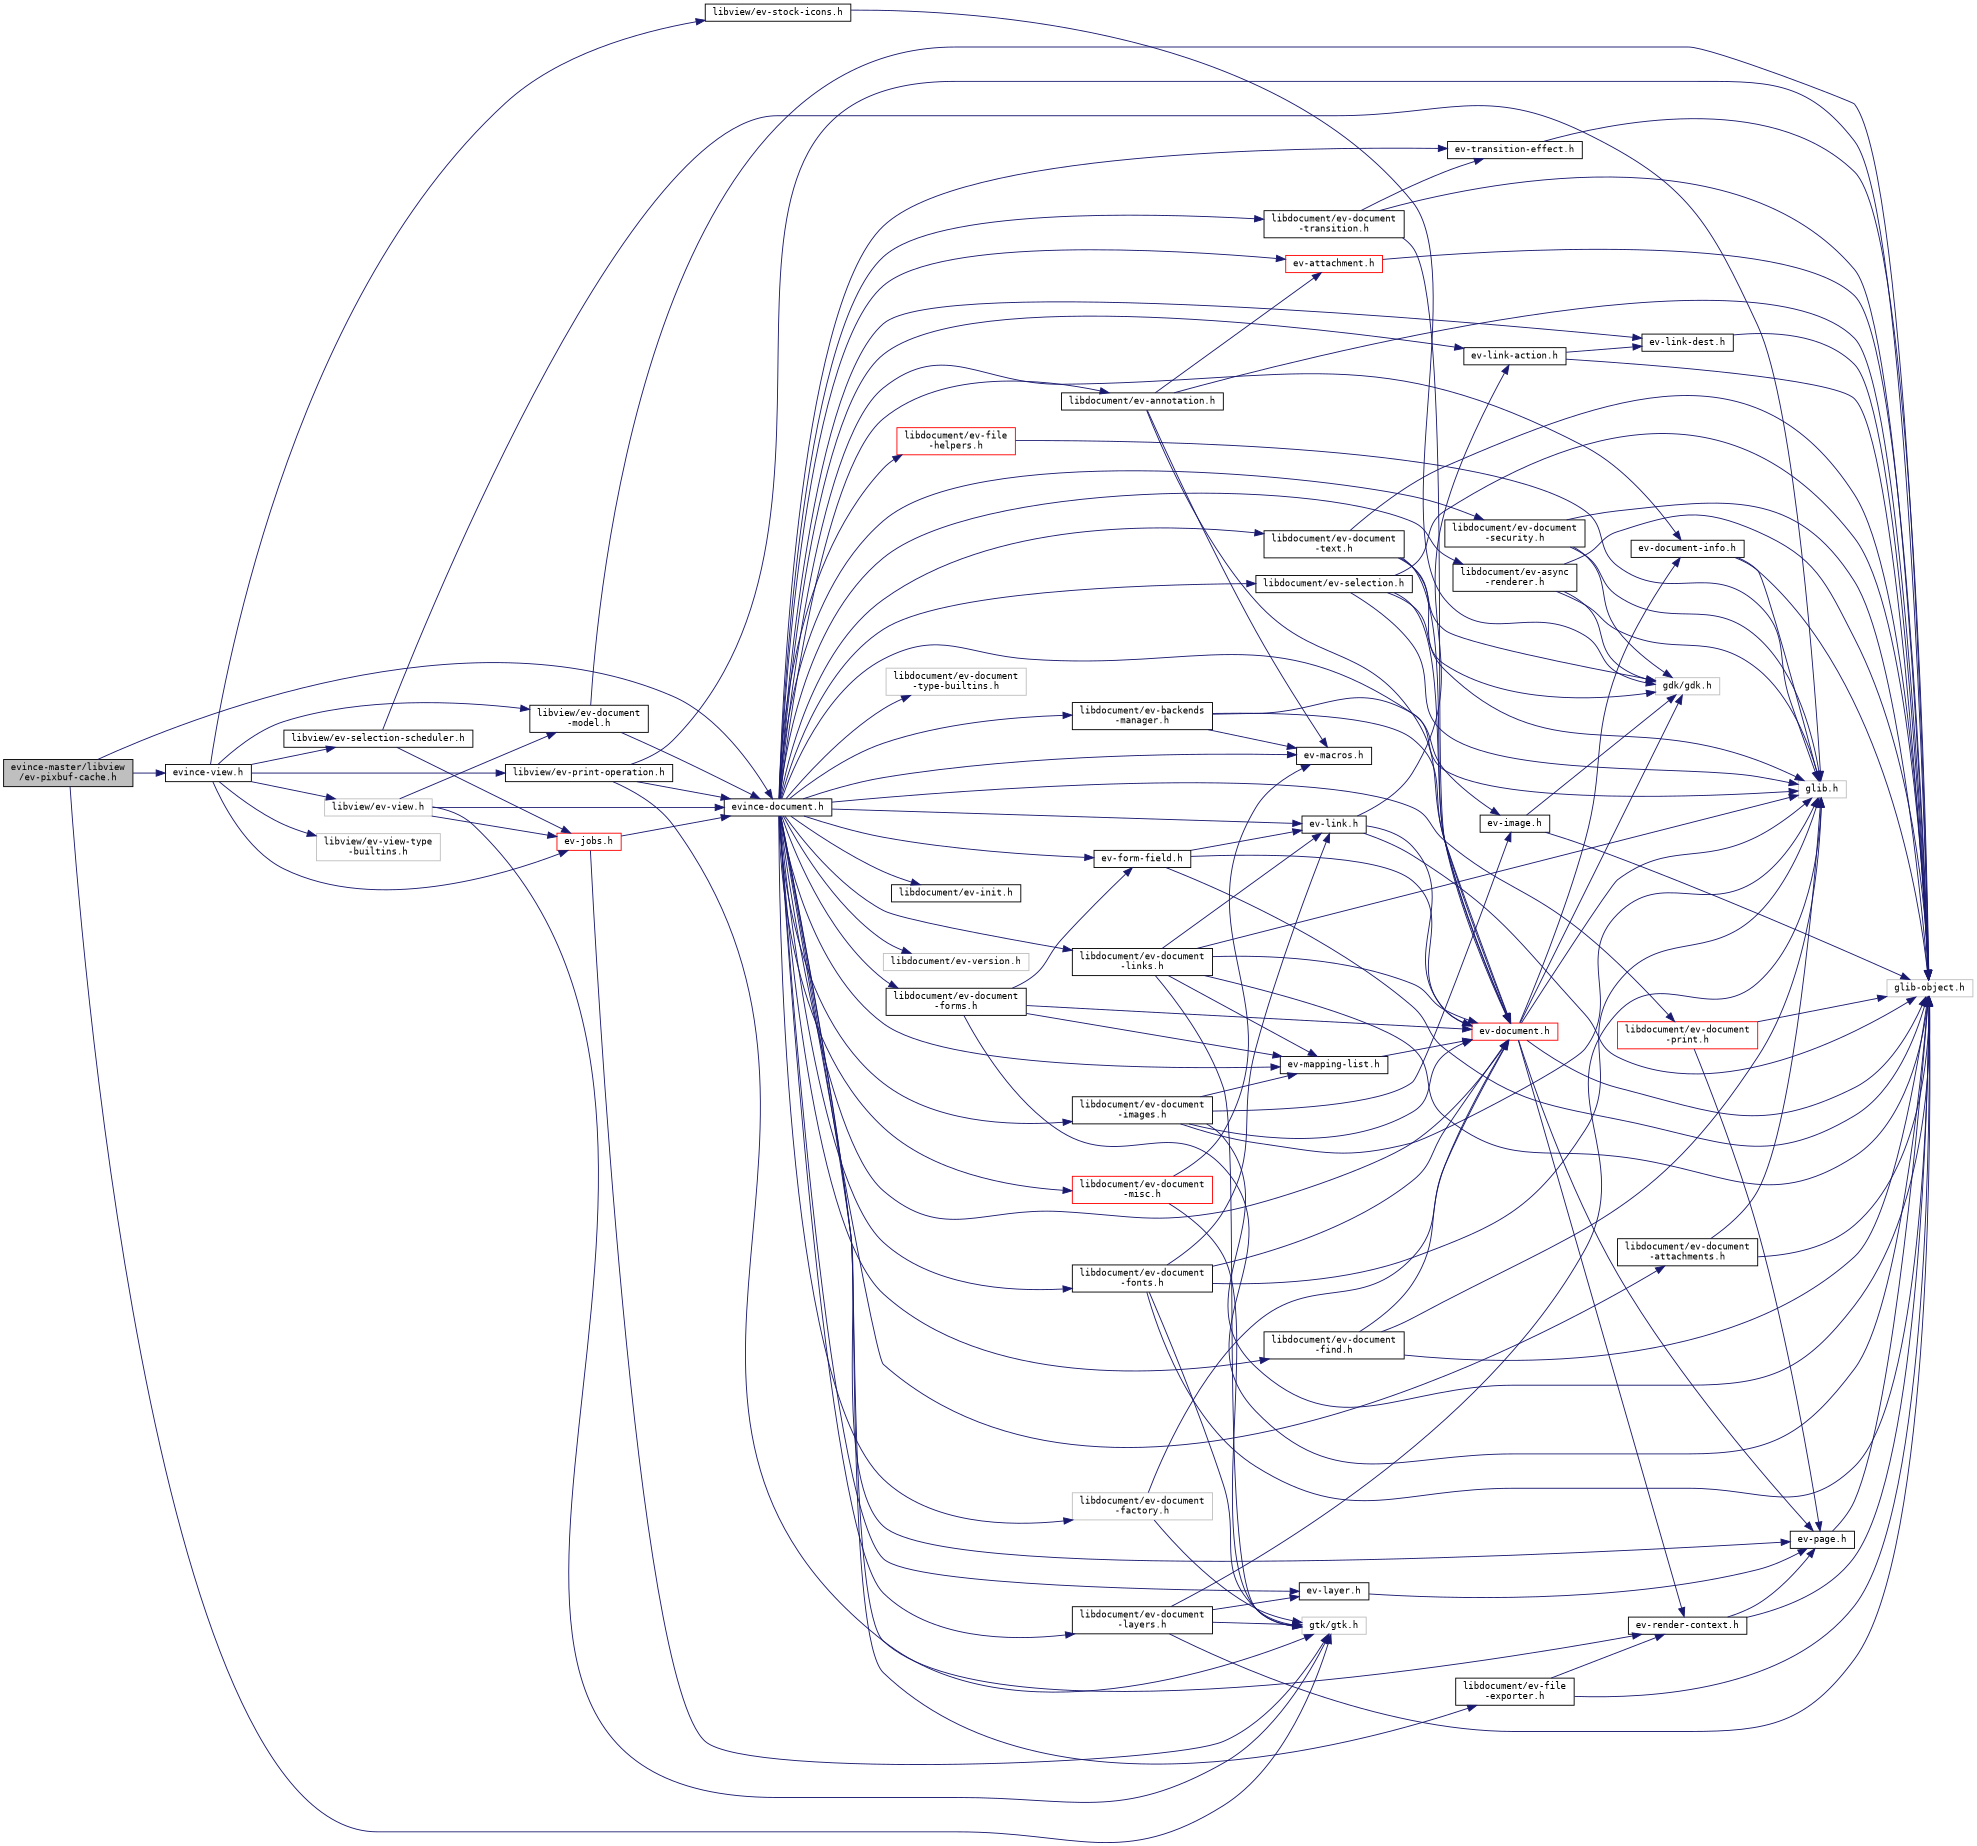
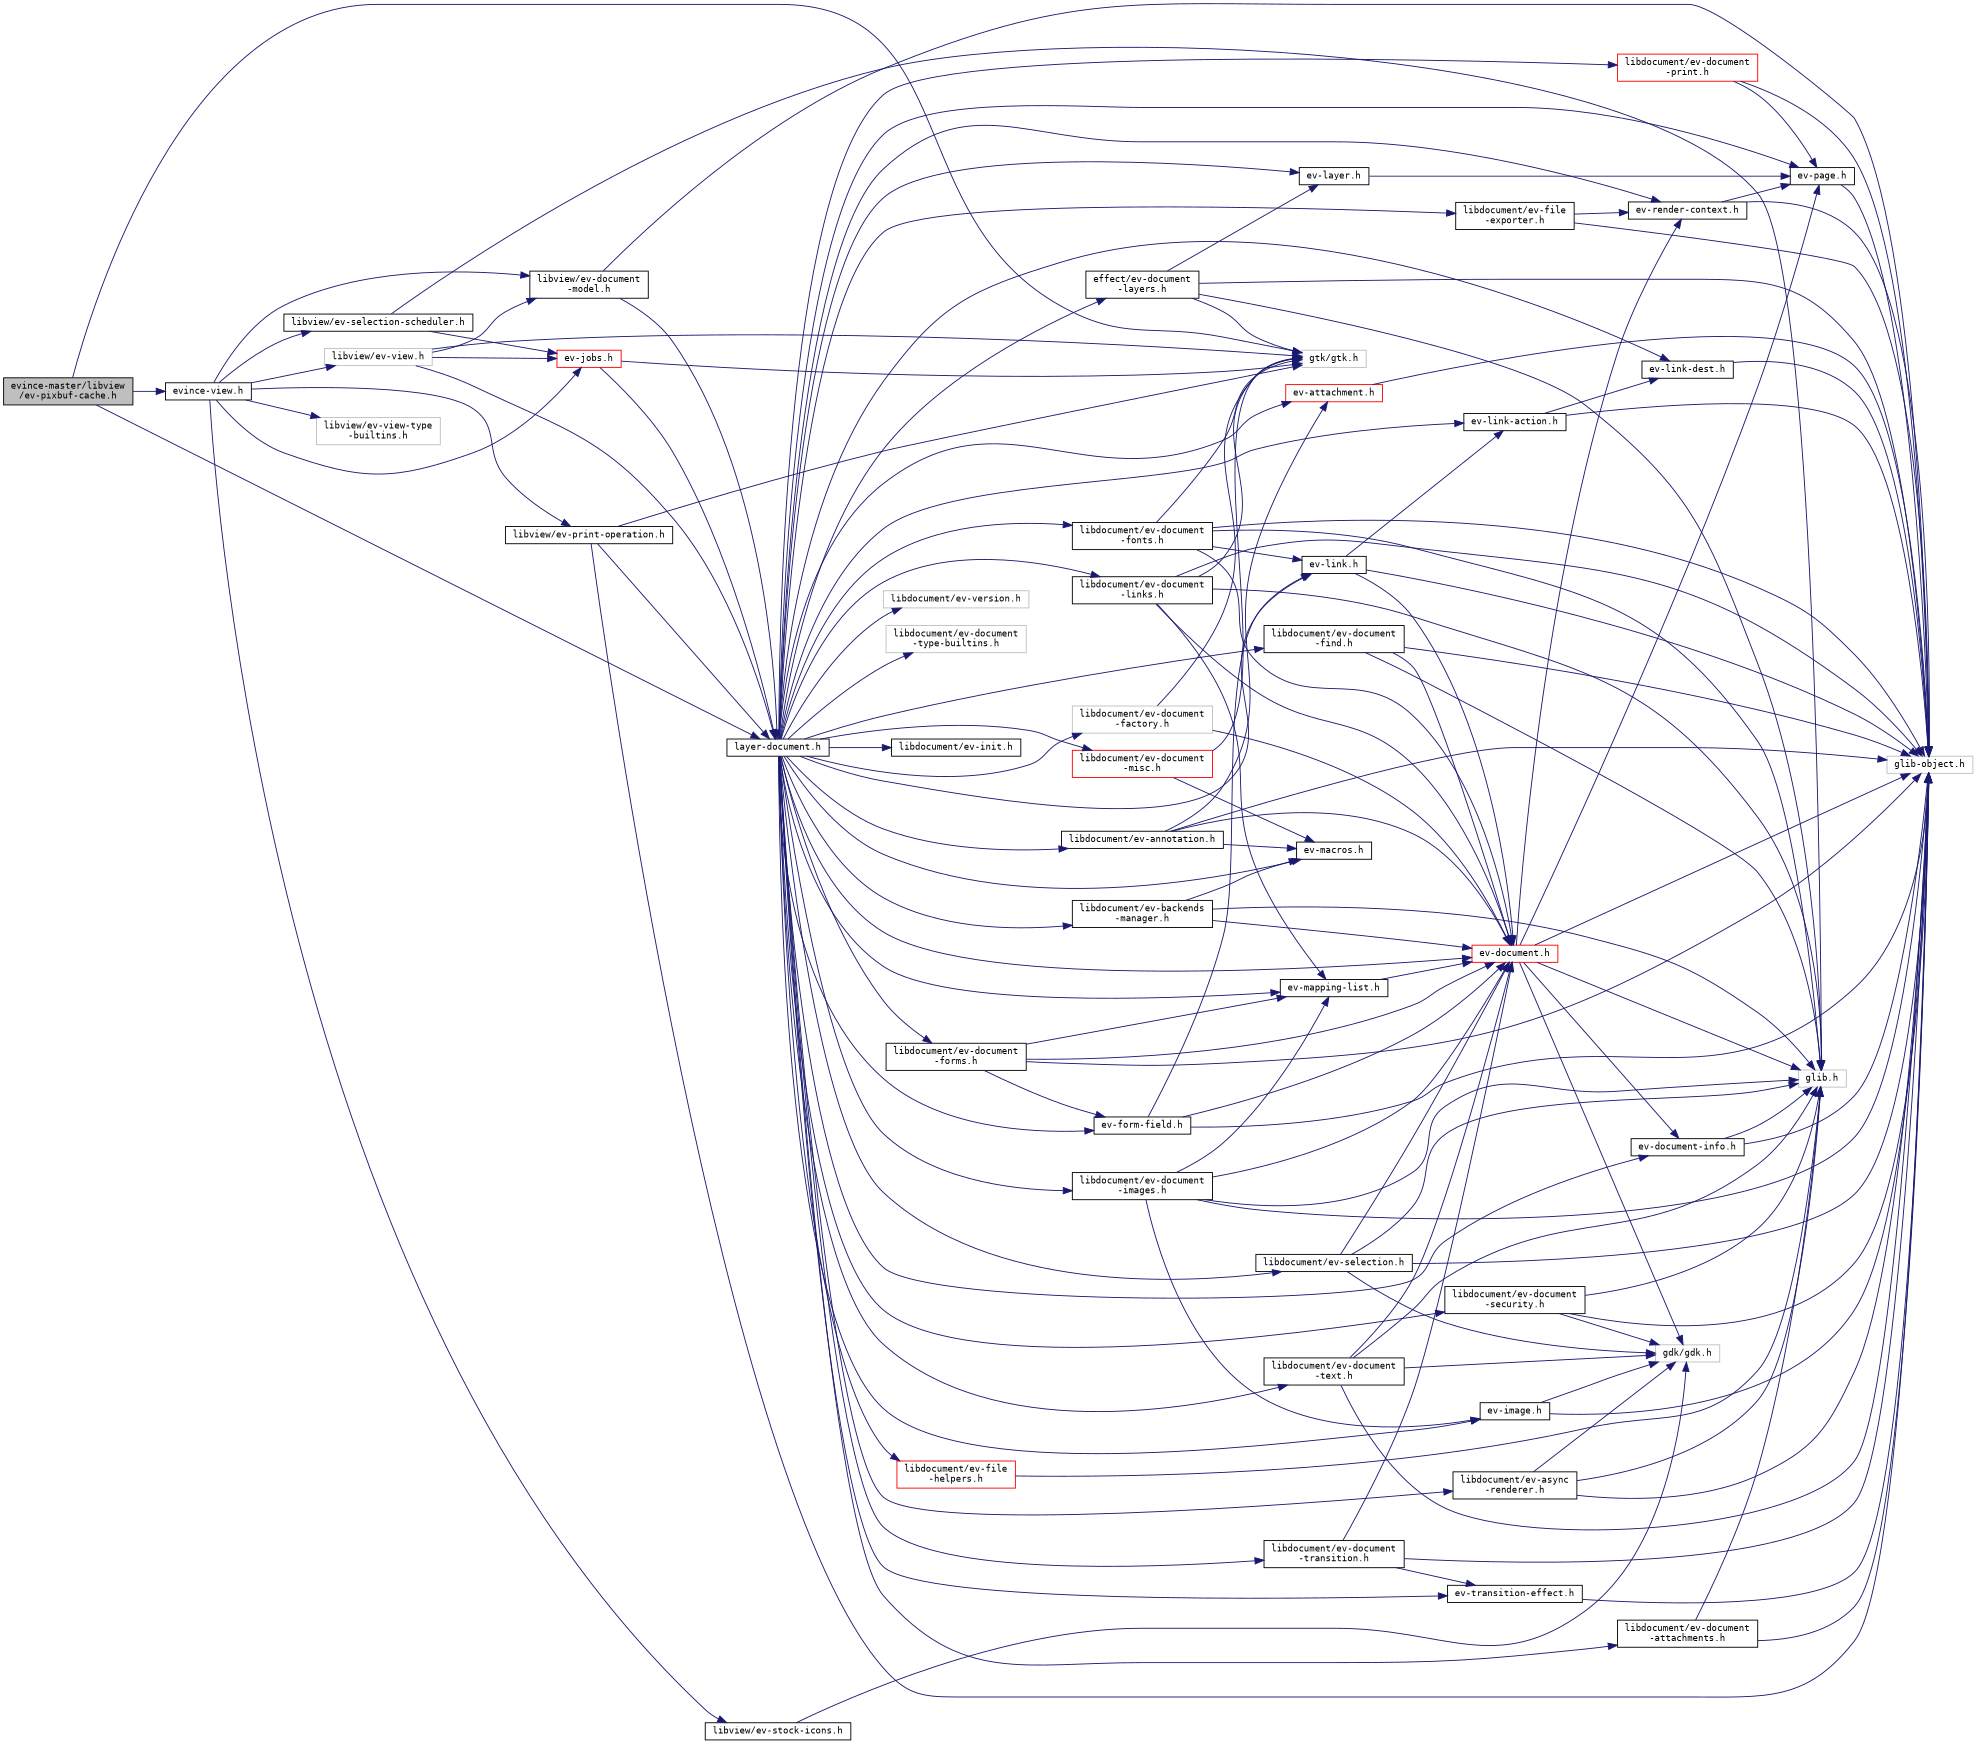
(778, 807) -> (778, 748)
(1242, 891) -> none
(1142, 1620) -> (1142, 285)
